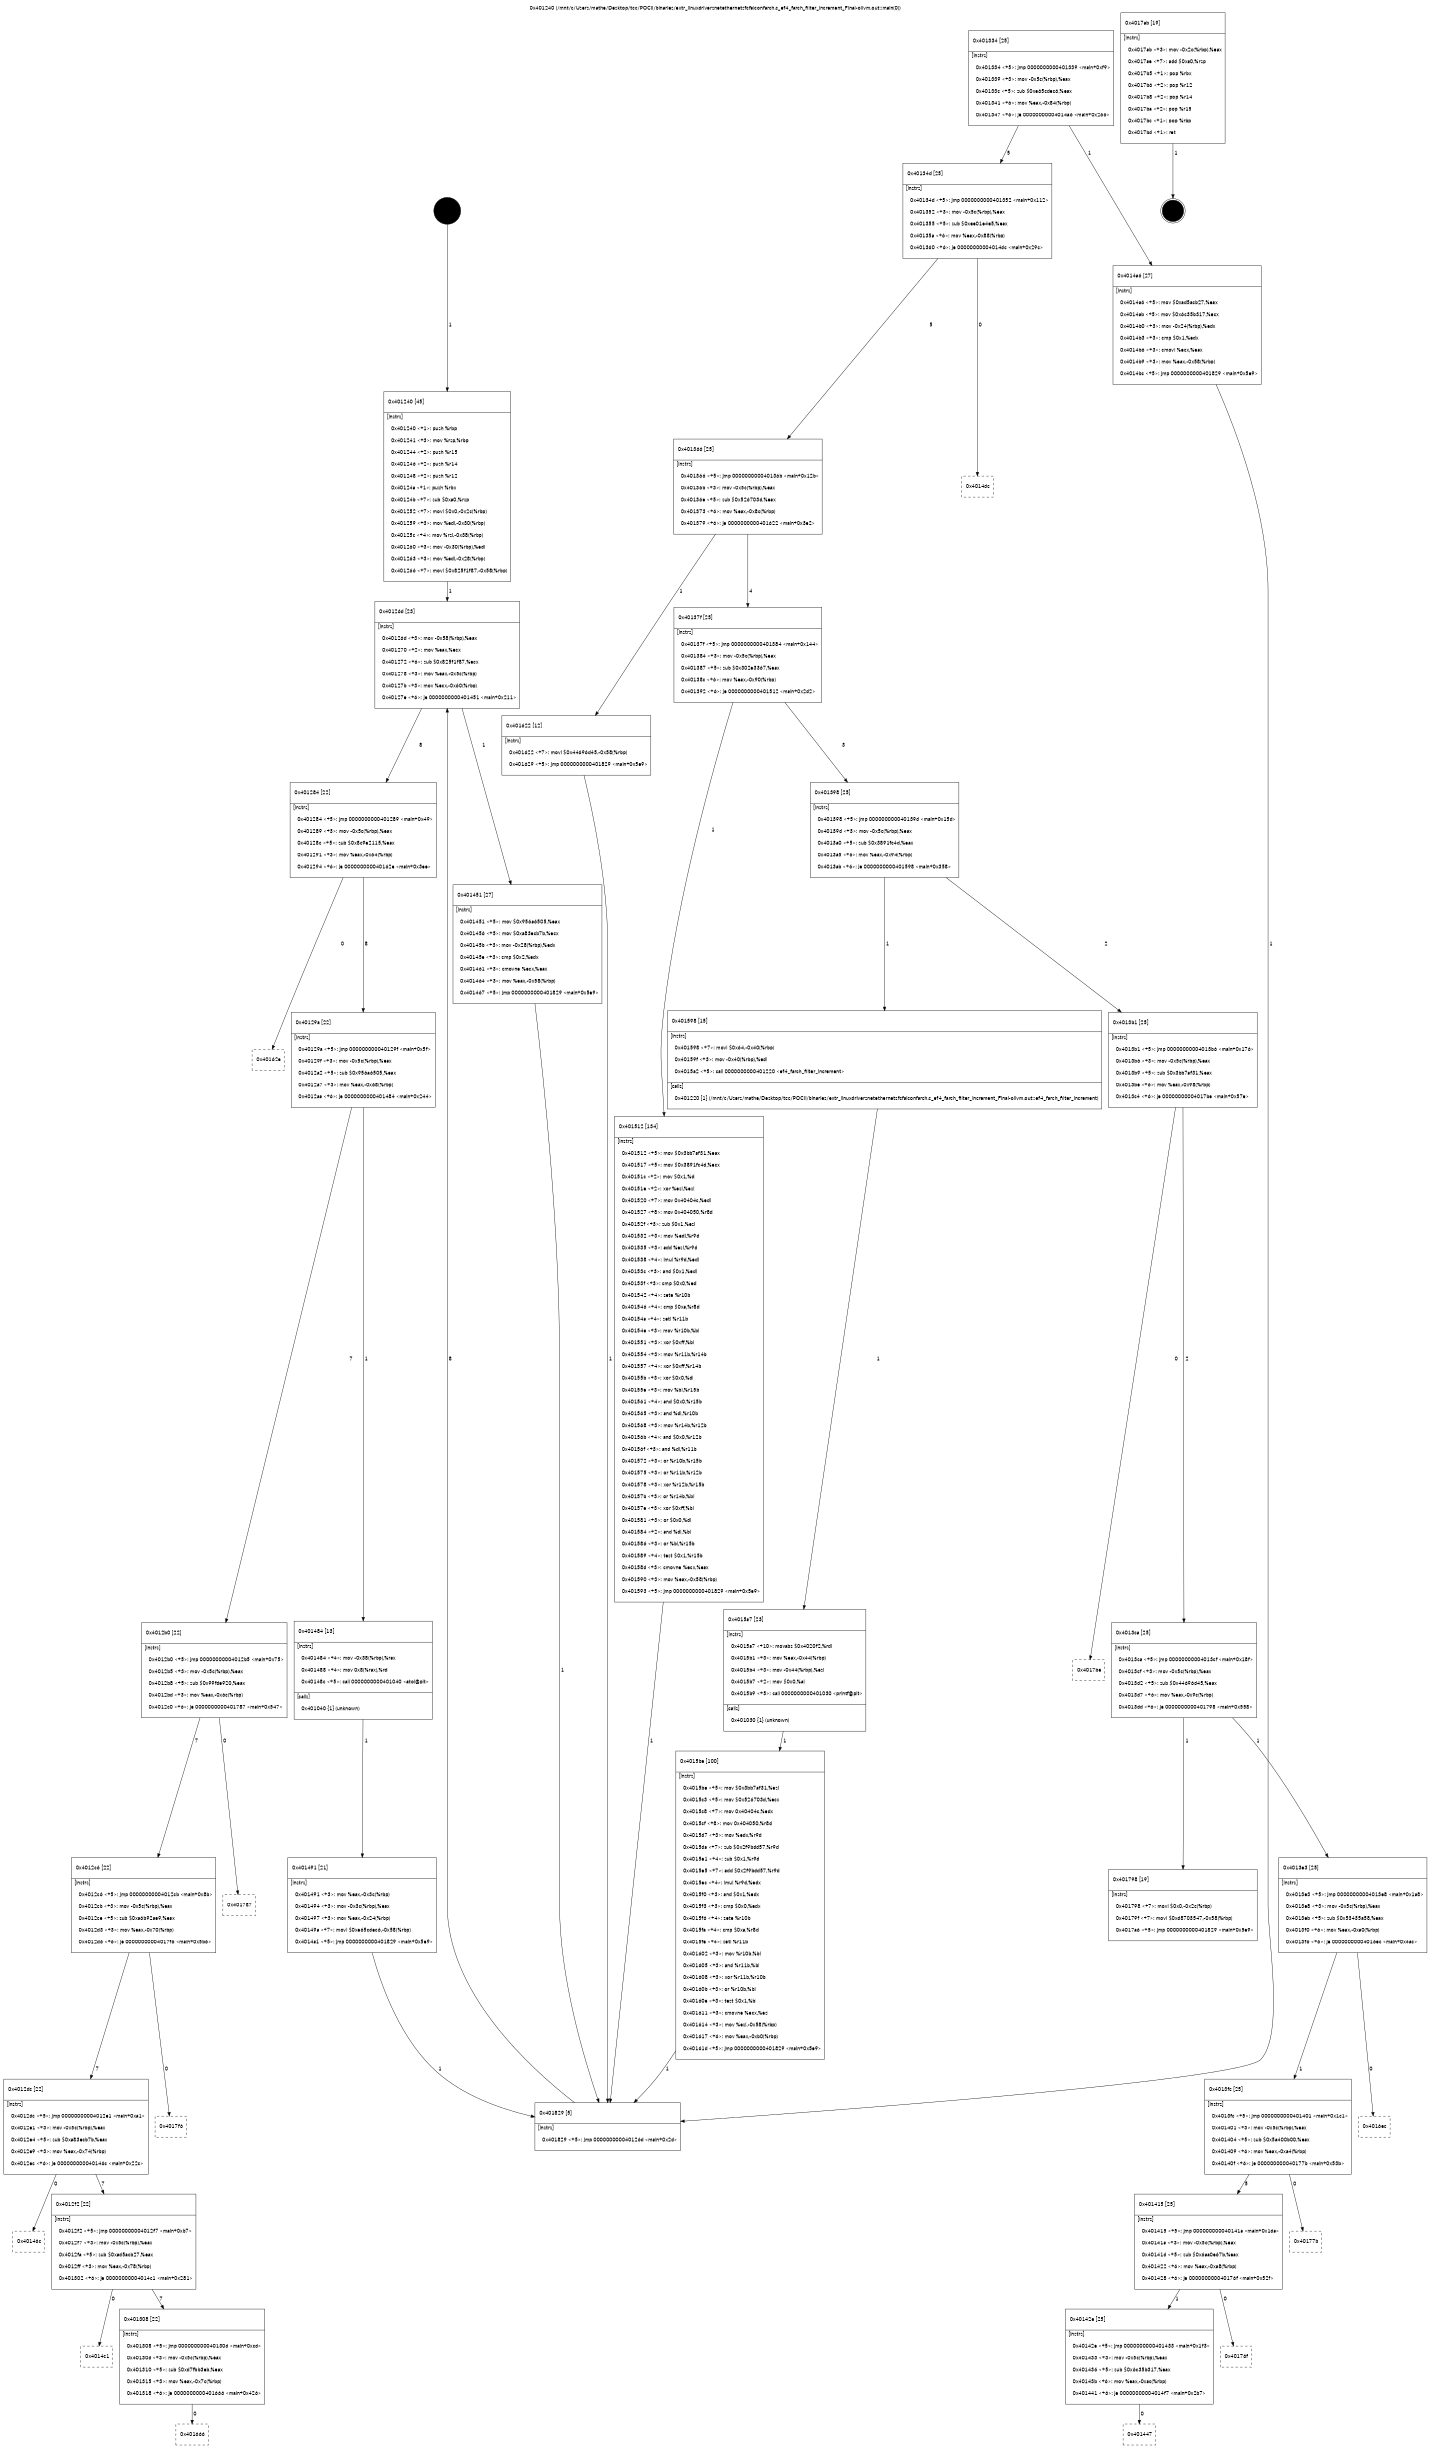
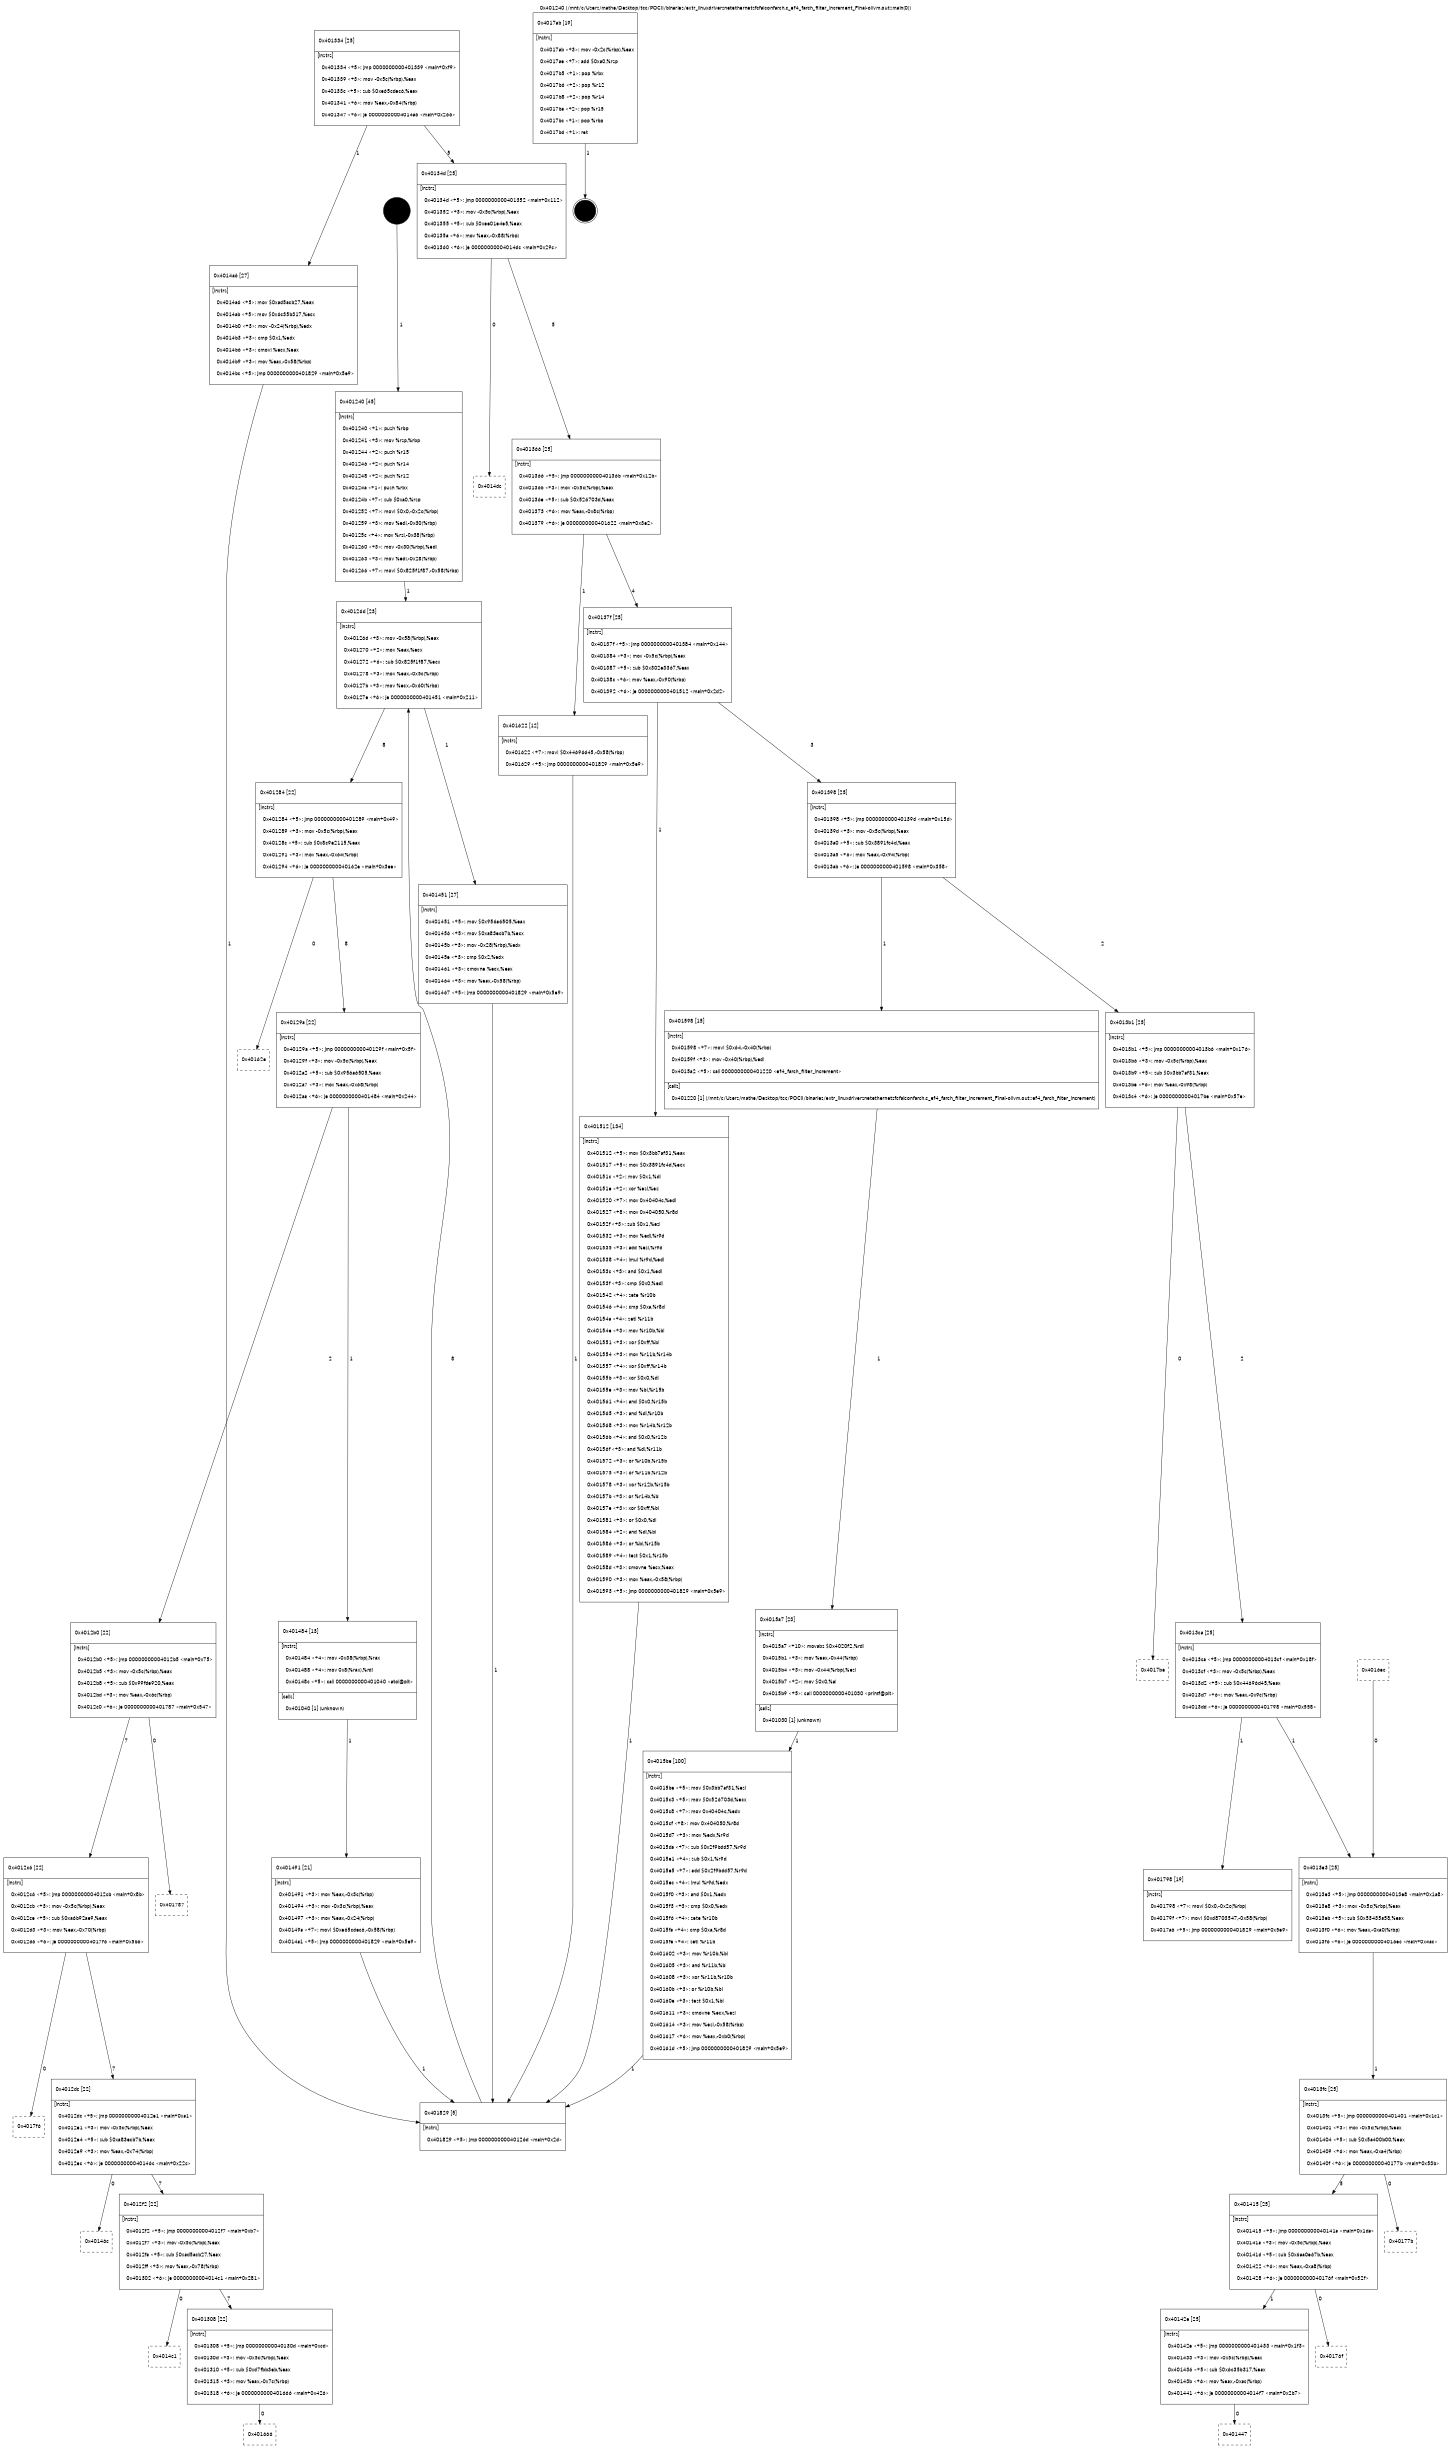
(350, 1359) -> (330, 1359)
(1365, 2032) -> (1373, 1767)
